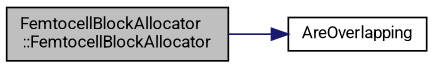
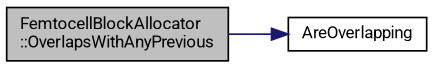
(118, 34) -> (118, 34)
